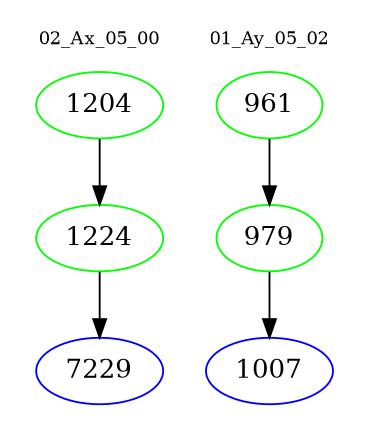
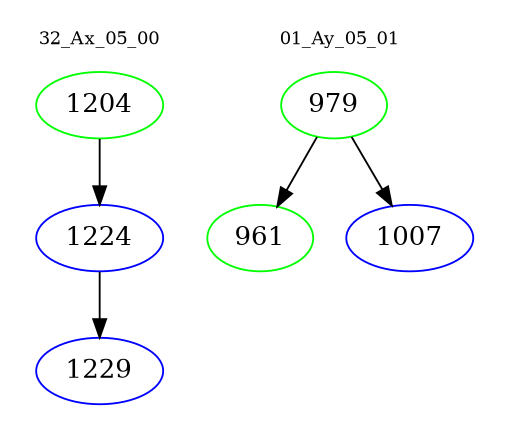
(100, 40) -> (100, 40)
(269, 40) -> (340, 40)
(269, 163) -> (302, 164)
(100, 238) -> (100, 238)
(100, 371) -> (100, 371)
